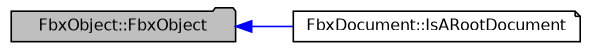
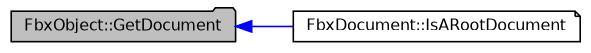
(123, 26) -> (123, 26)
